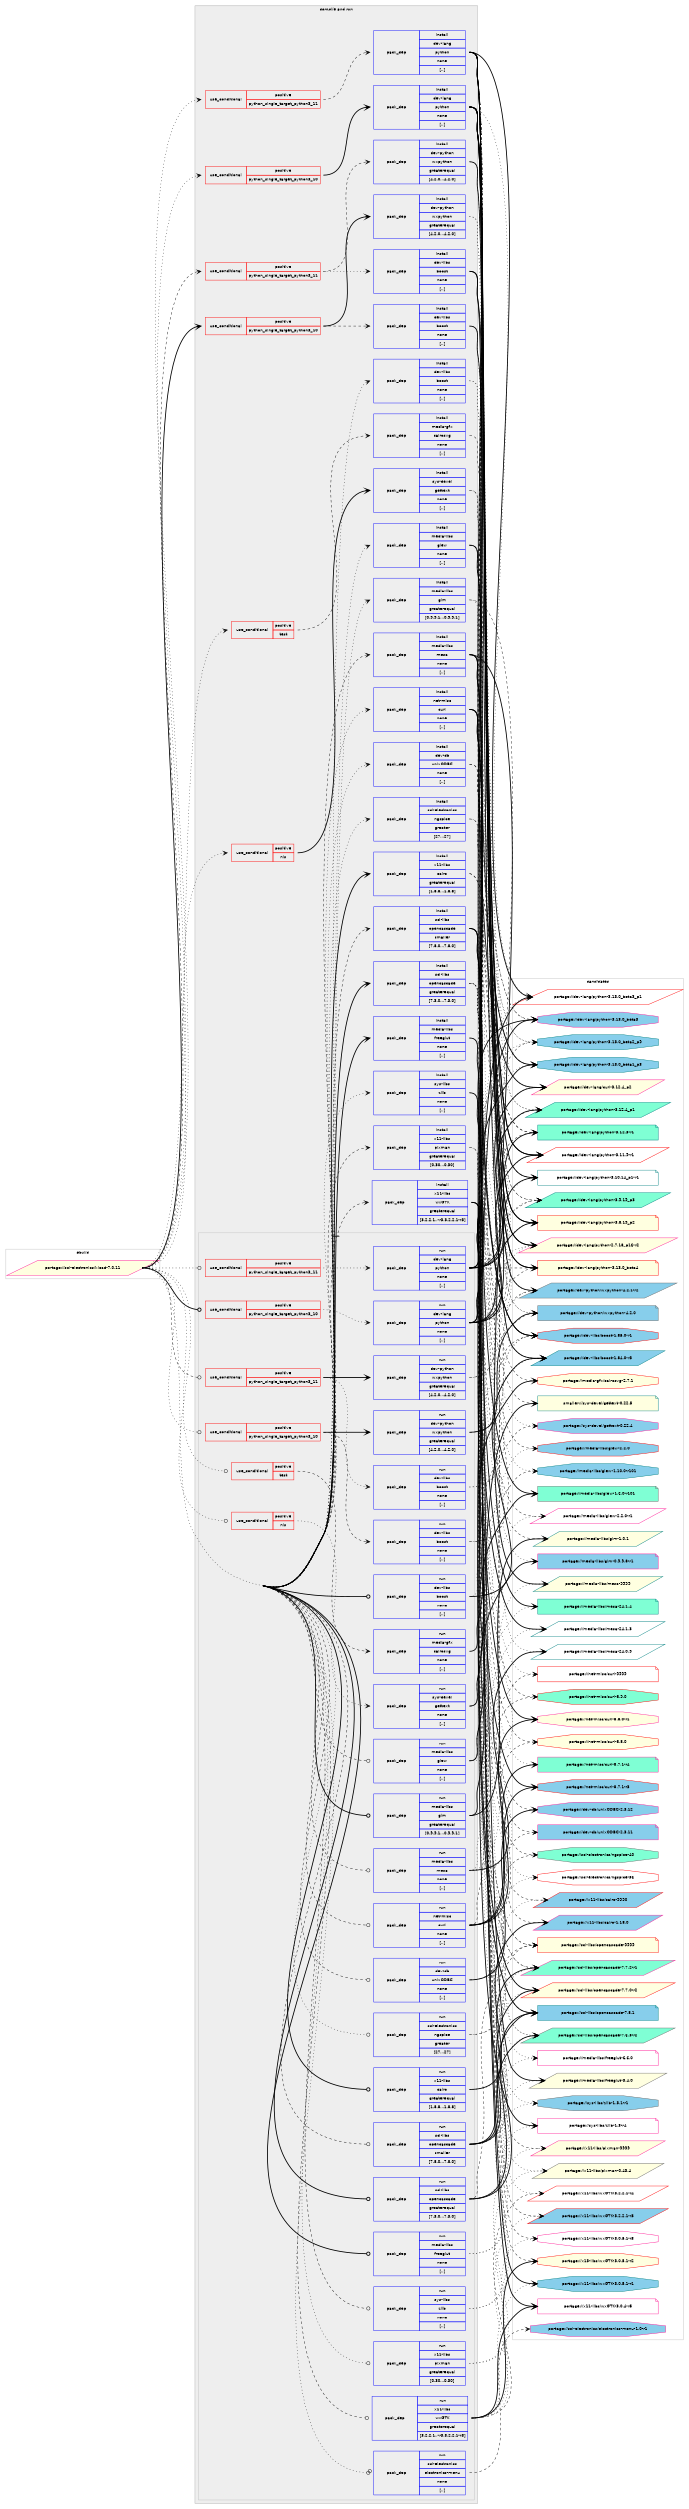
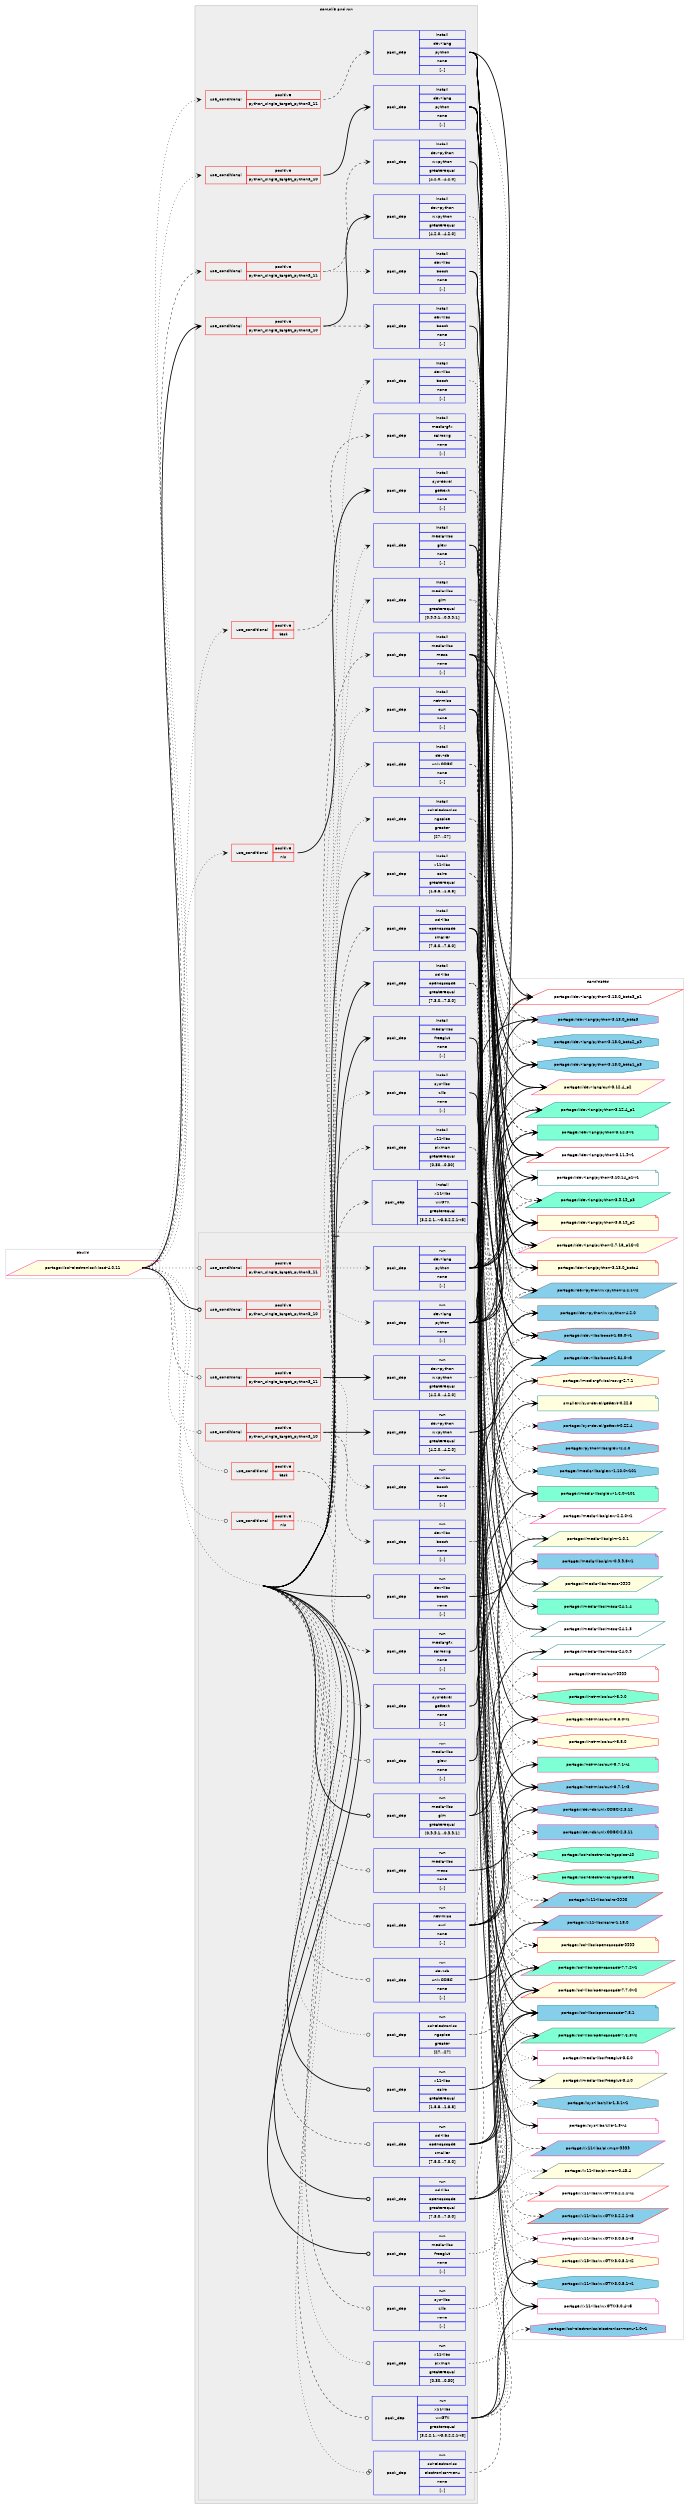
(83, 1268) -> (83, 1268)
(598, 1449) -> (598, 1449)
(598, 1877) -> (598, 1877)
(598, 2058) -> (598, 2058)
(598, 2148) -> (598, 2148)
